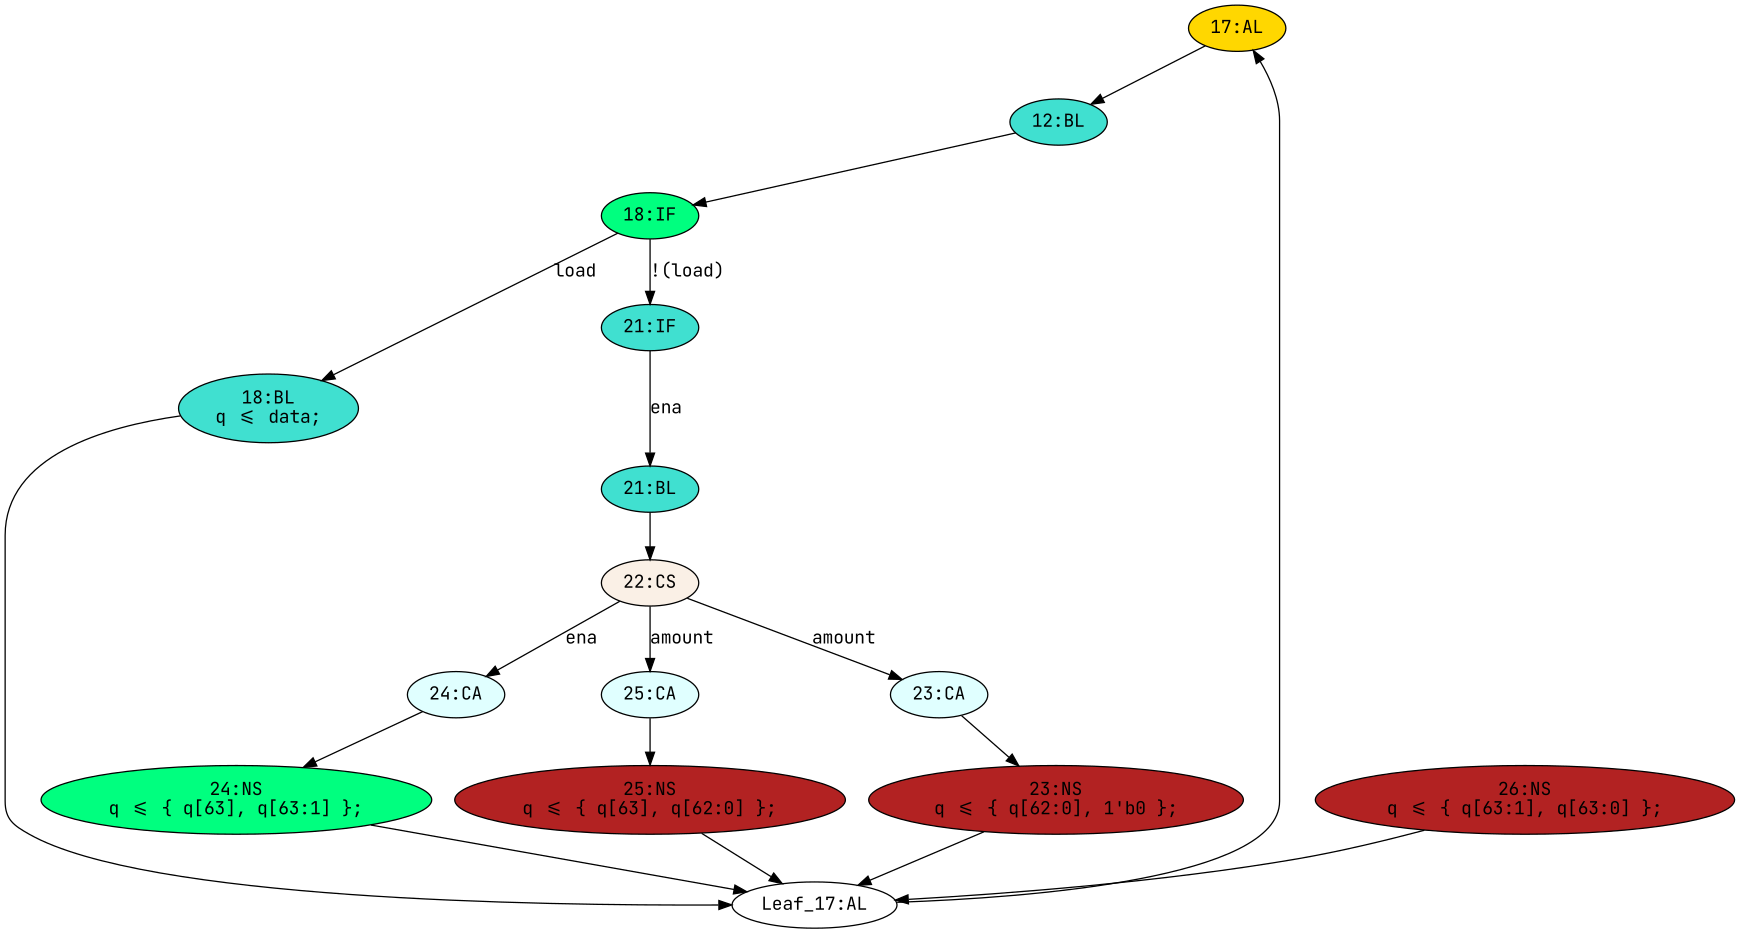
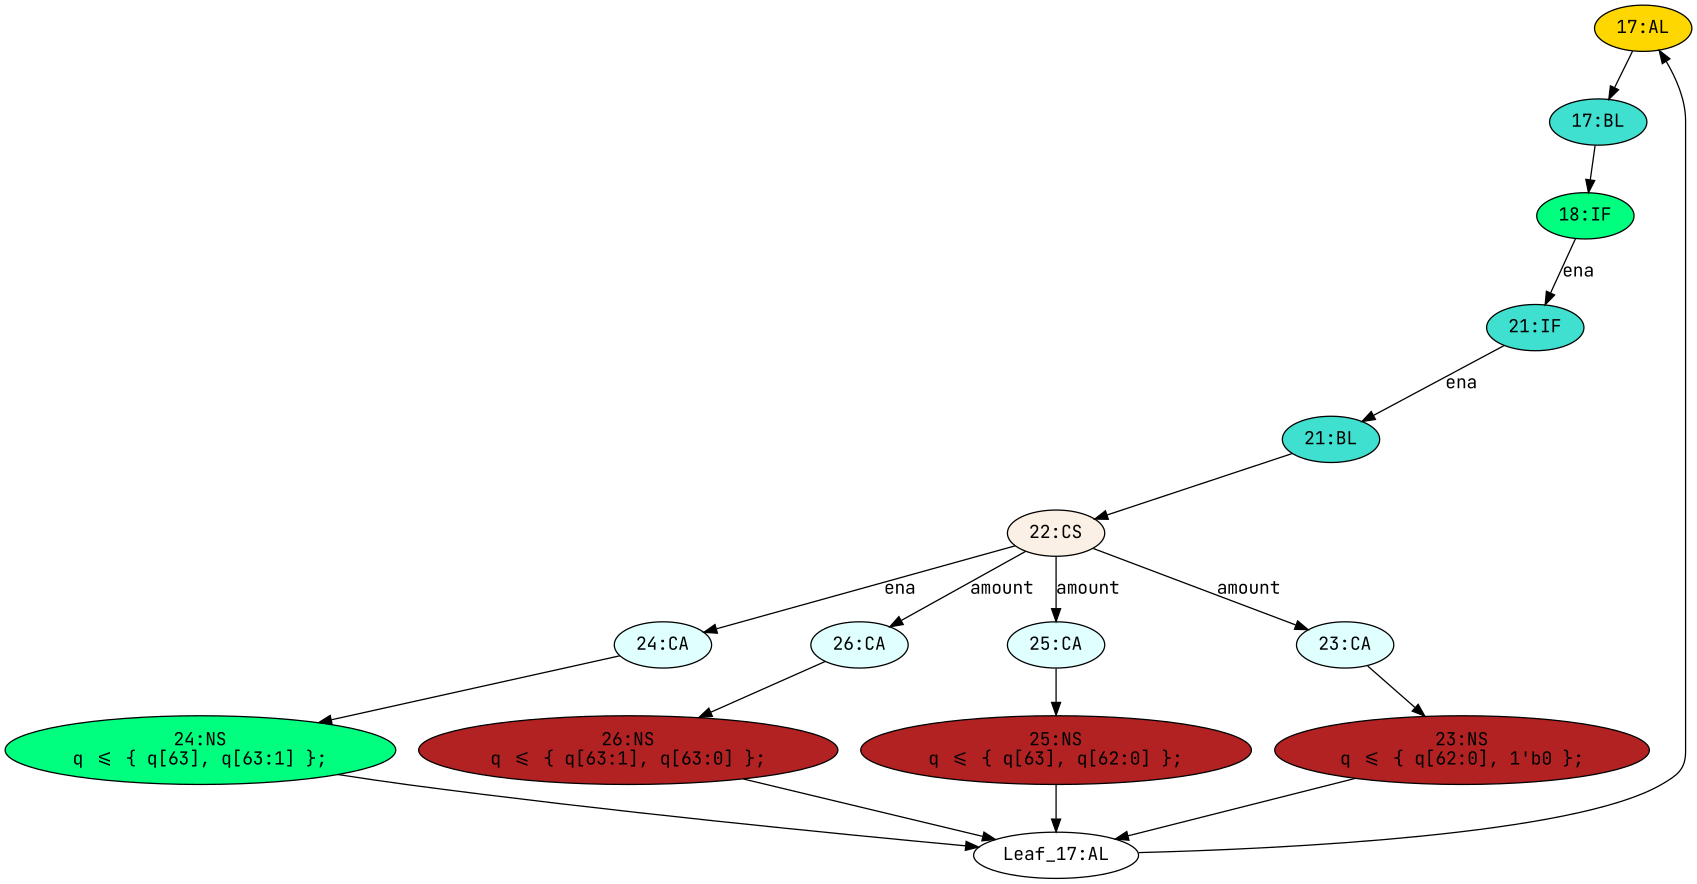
(1059, 122) -> (1598, 122)
(687, 272) -> (1578, 272)
(269, 408) -> none
none -> (860, 645)
